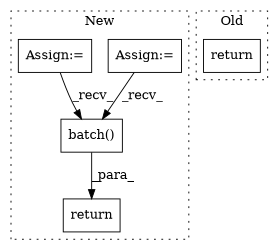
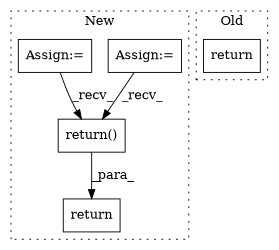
(92, 136) -> (92, 136)
